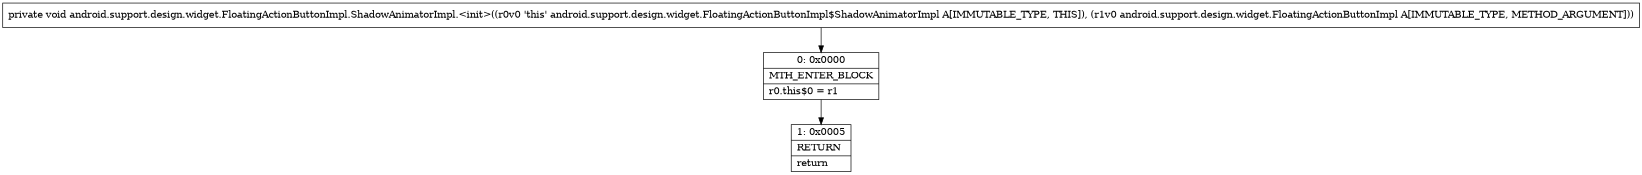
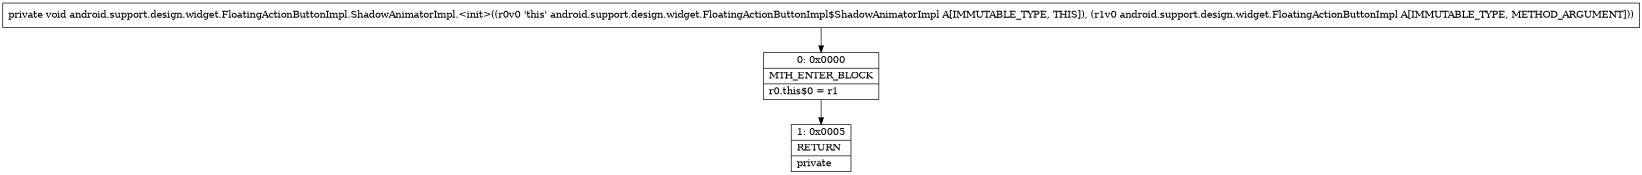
(812, 163) -> (814, 163)
